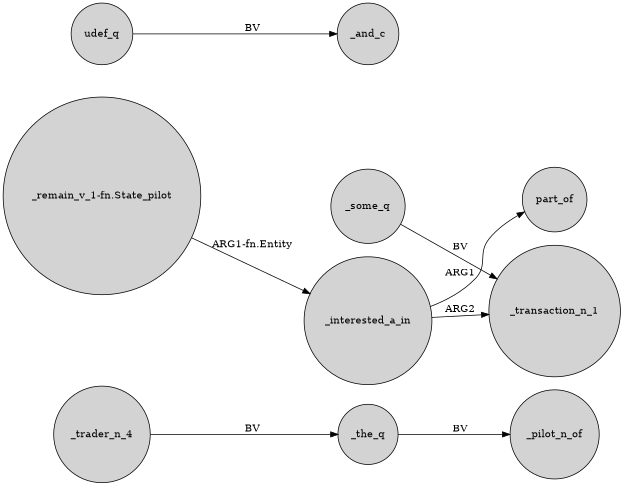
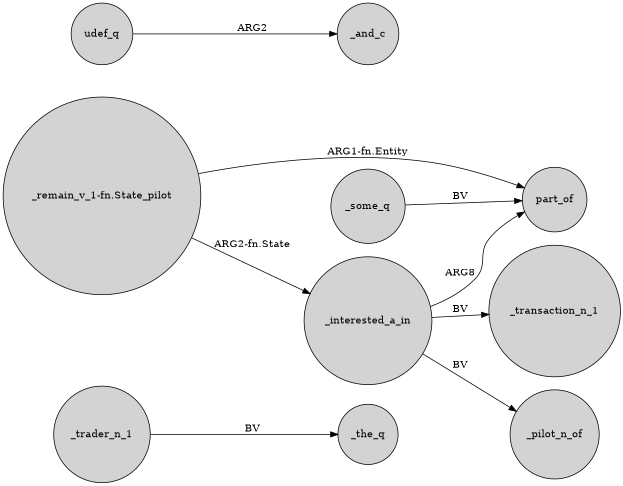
(253, 28) -> (253, 28)
none -> (359, 158)
(253, 245) -> (253, 245)
(446, 250) -> (460, 203)
(460, 273) -> (460, 273)
(460, 309) -> (460, 309)
(102, 434) -> (102, 434)
(450, 434) -> (466, 381)
